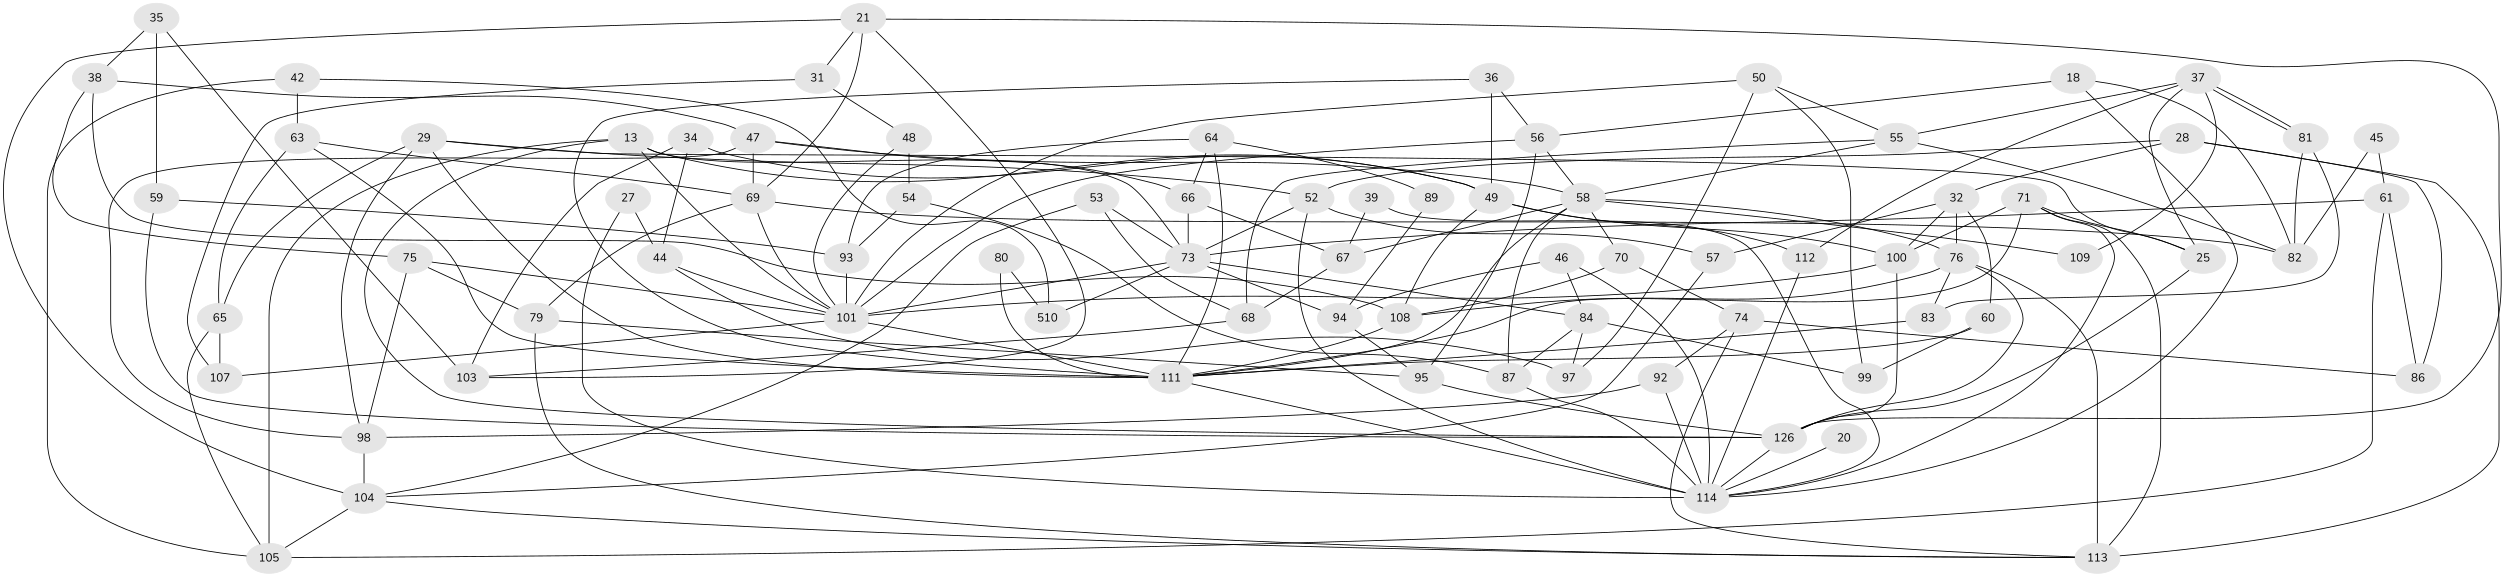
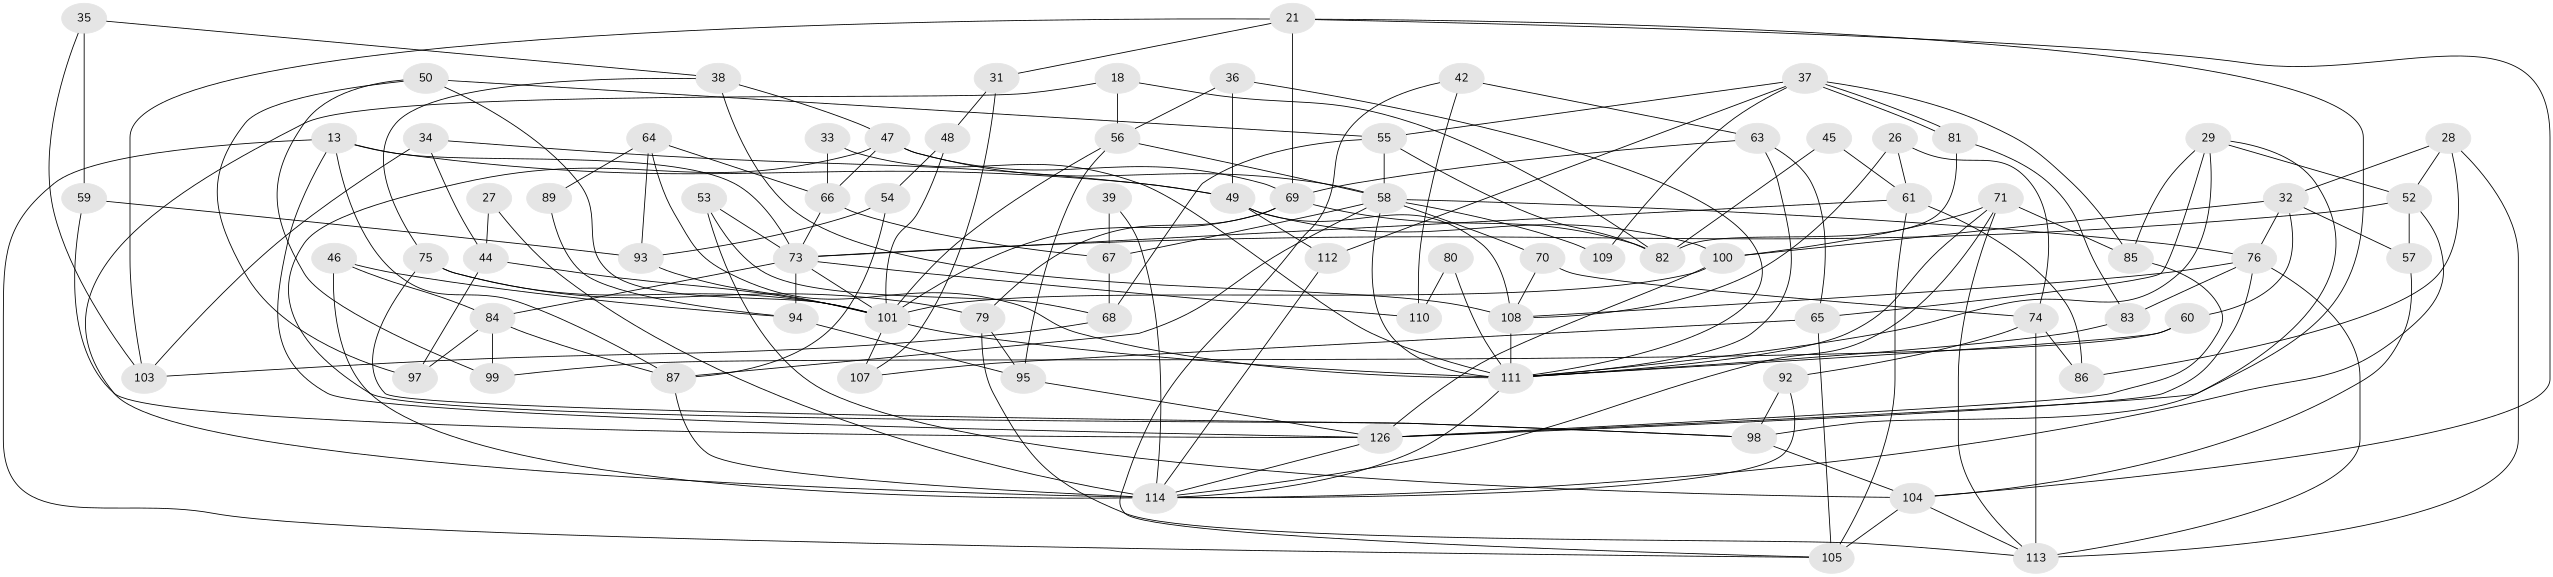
none -> (828, 138)
none -> (1895, 138)
(723, 235) -> (453, 295)
(2203, 258) -> (2131, 258)
(1047, 318) -> (1419, 318)
(1844, 438) -> none
